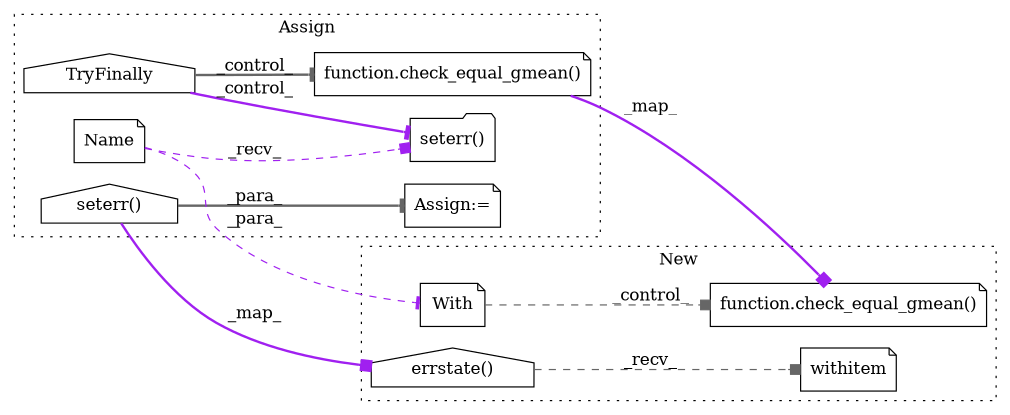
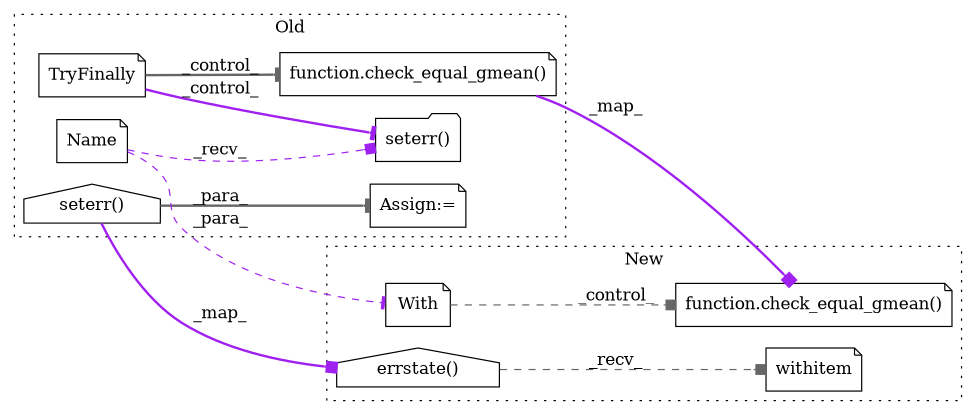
(307, 28) -> (290, 28)
(109, 75) -> (92, 75)
